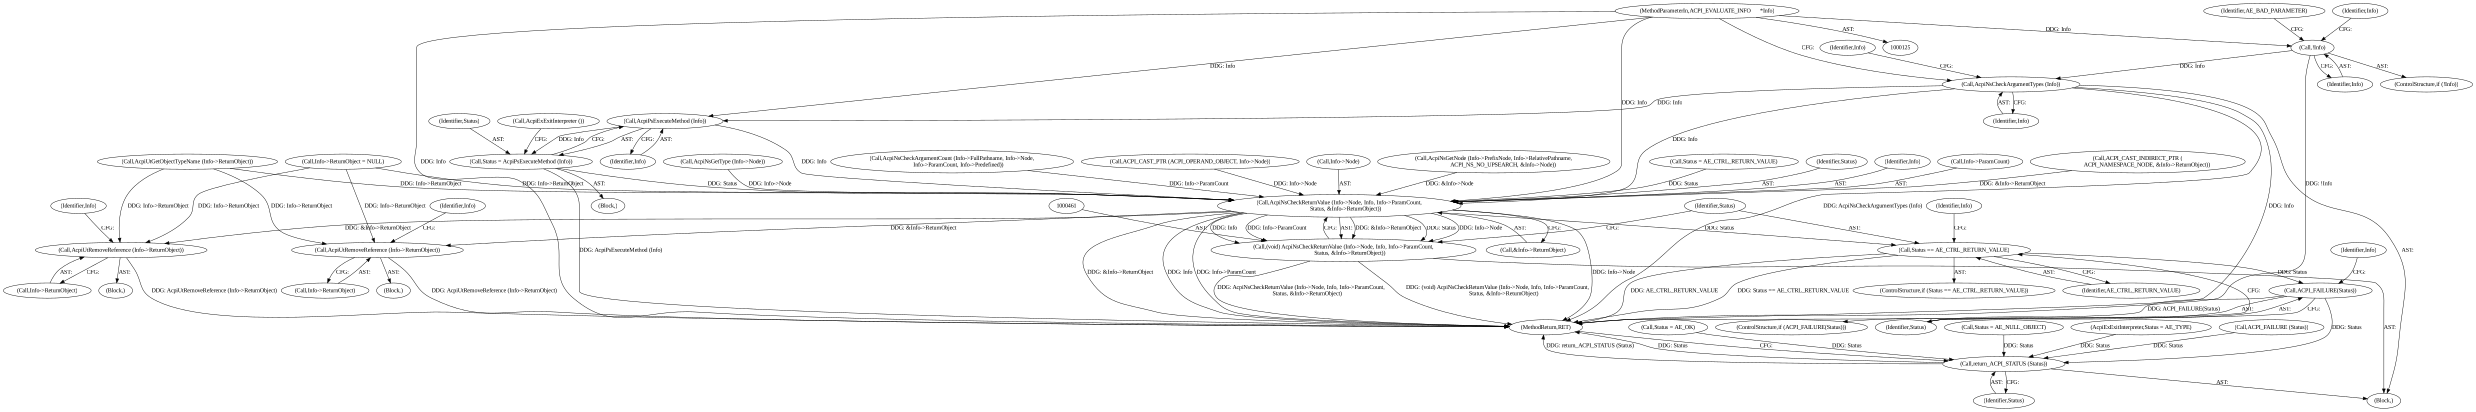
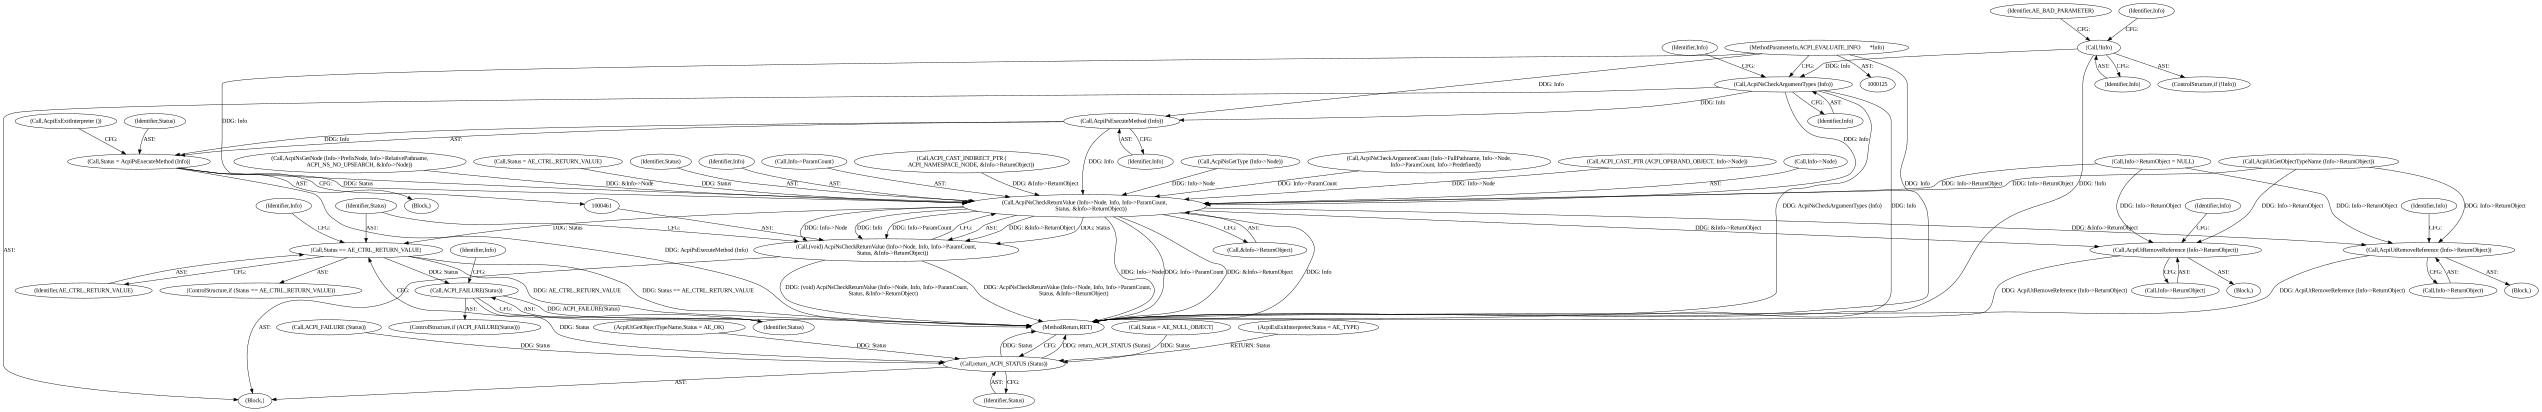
(2033, 31) -> none
(586, 142) -> (377, 193)
(1668, 327) -> (669, 327)
(2095, 346) -> (1250, 346)
